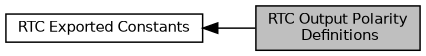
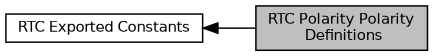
(338, 28) -> (342, 28)
